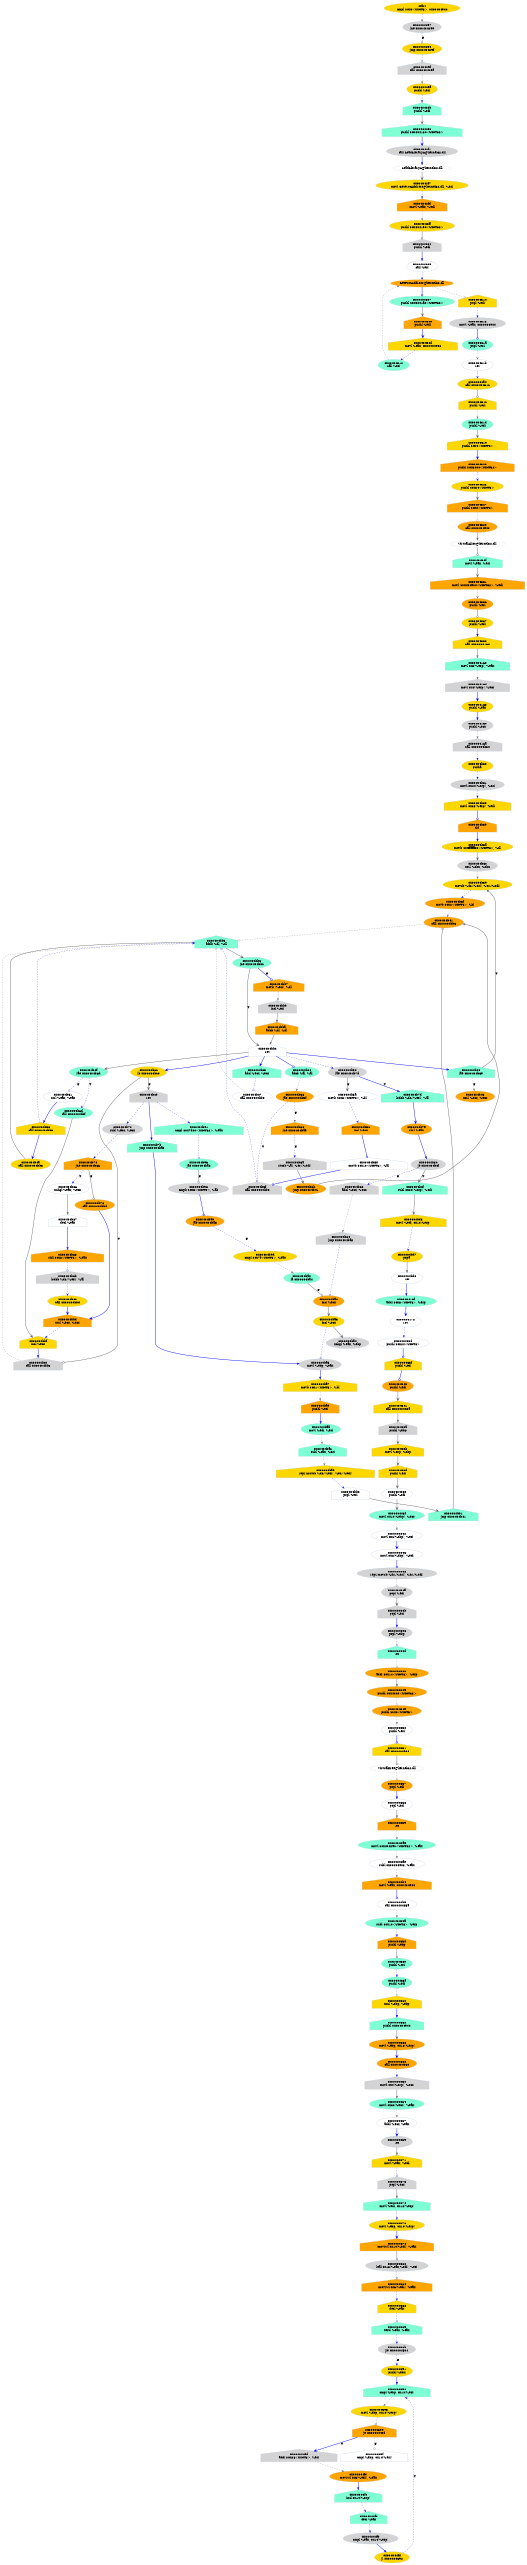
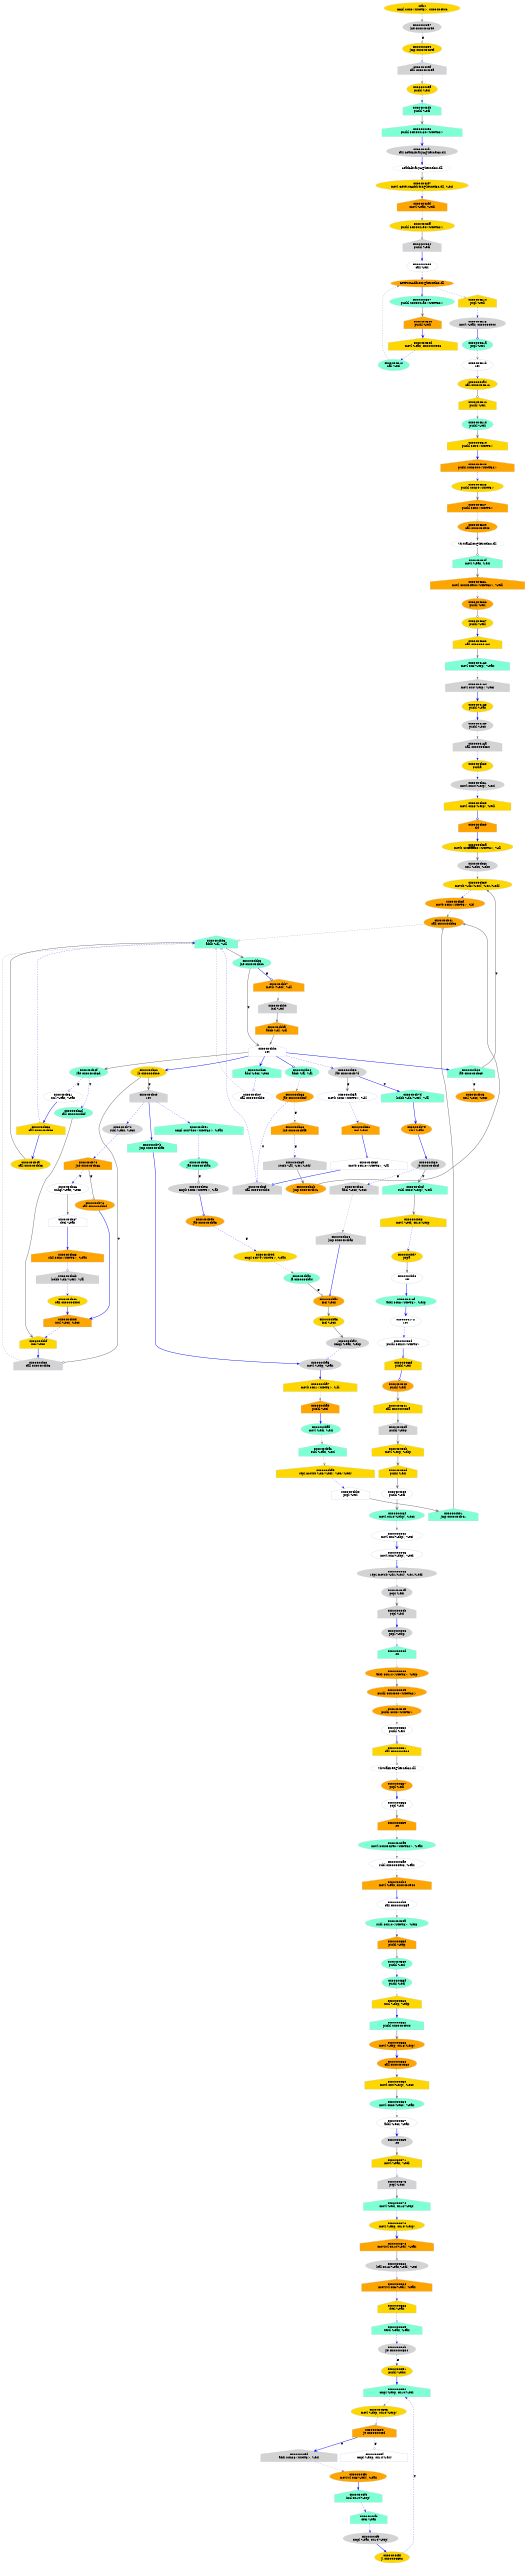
(335, 1269) -> (335, 1269)
(323, 1342) -> (334, 1353)
(397, 2084) -> (397, 2084)
